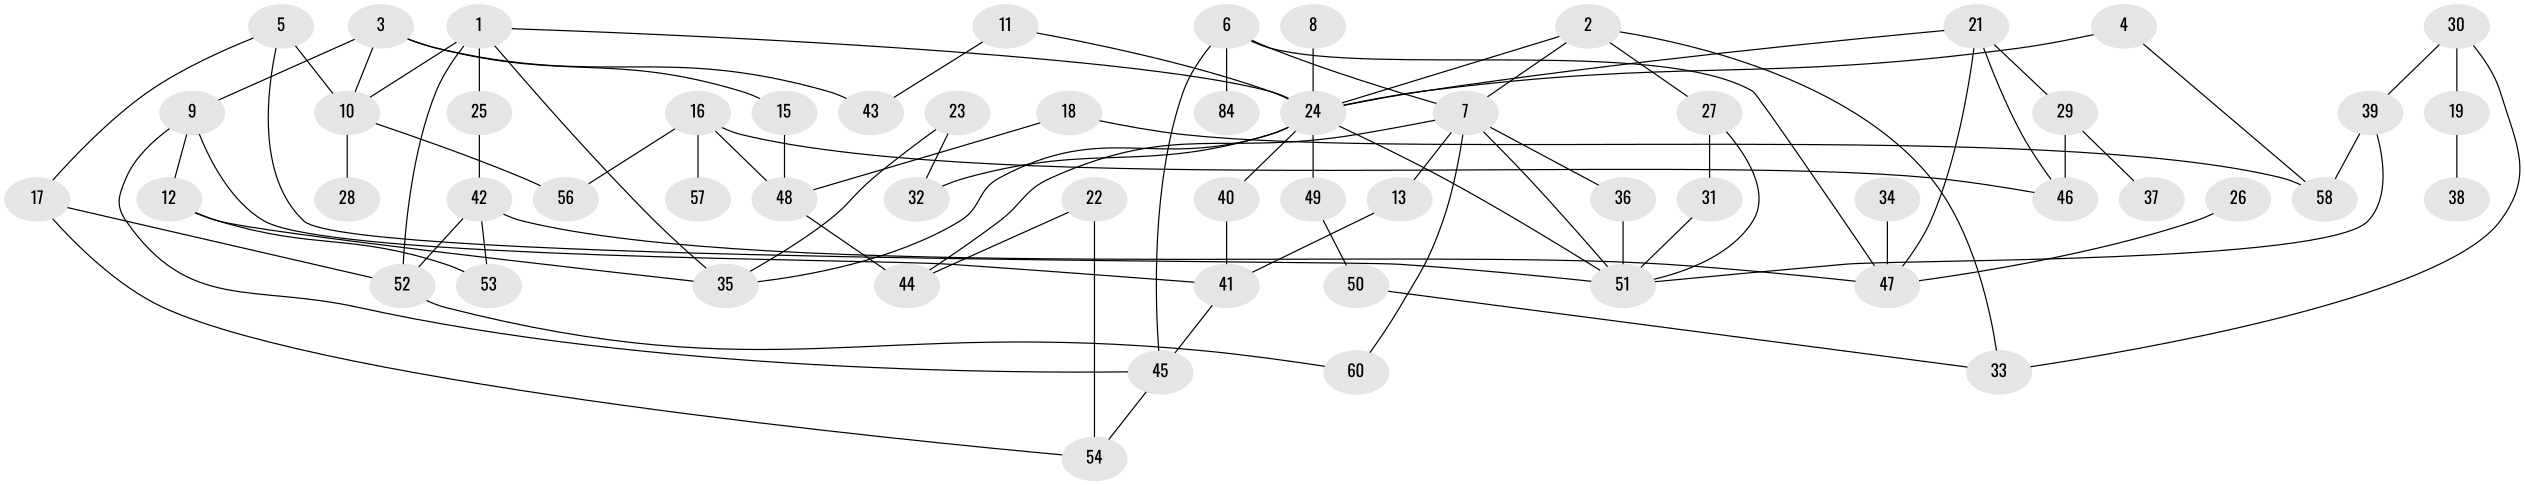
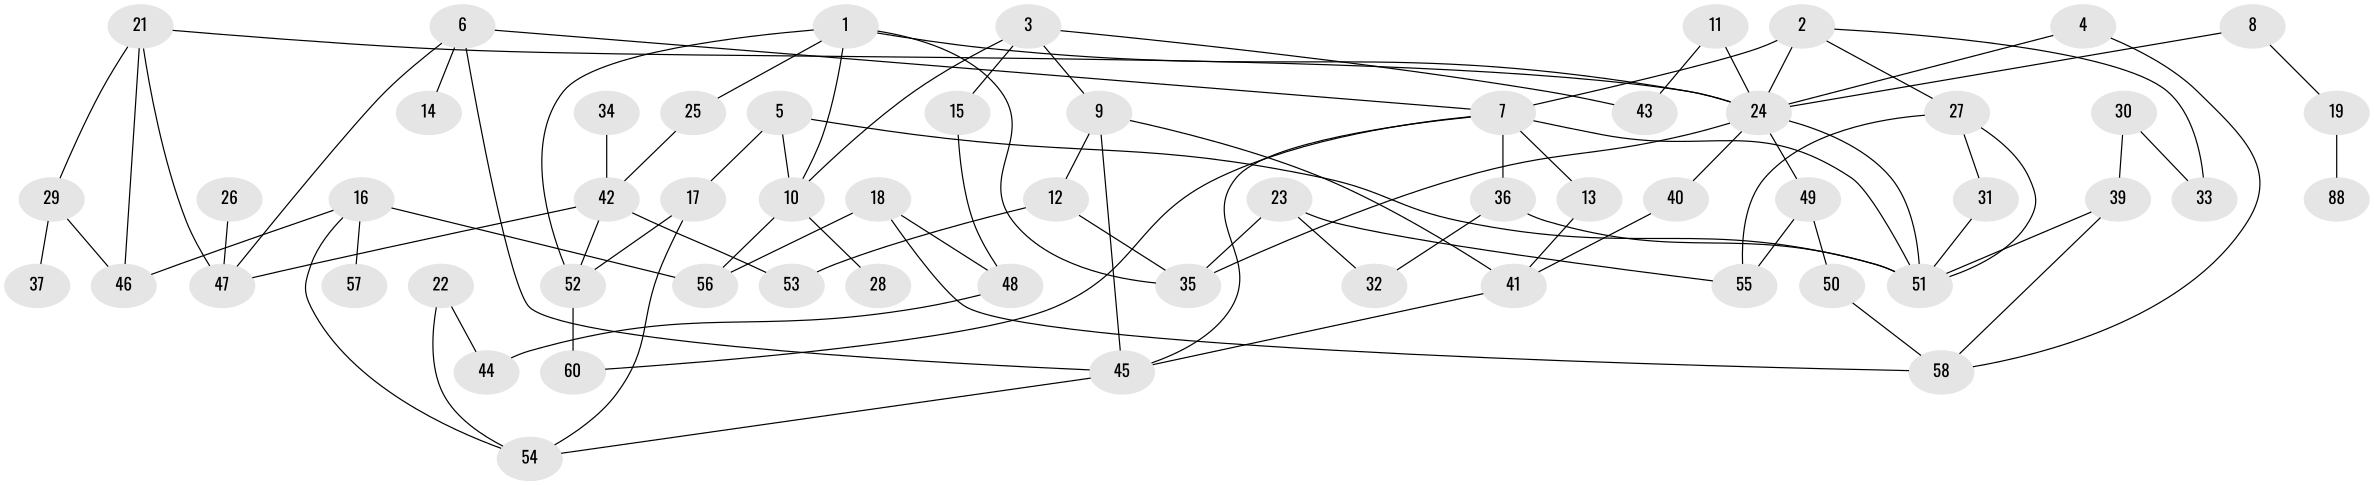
(2457, 70) -> (2295, 70)
(1227, 113) -> (429, 113)
(741, 156) -> (354, 363)
(1151, 156) -> (1428, 249)
(1060, 174) -> (1233, 184)
(2457, 199) -> (2337, 199)
none -> (792, 243)
(1887, 243) -> (607, 156)
none -> (1744, 286)
(1678, 329) -> (1887, 329)
